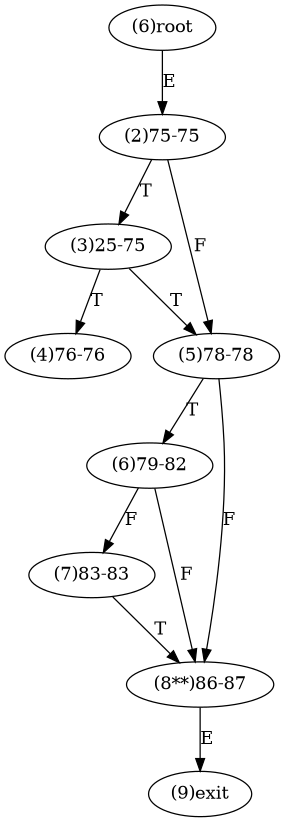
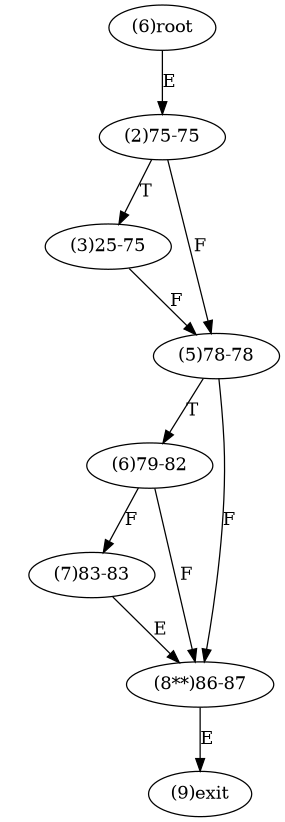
(176, 301) -> (176, 301)
(68, 356) -> none
(161, 630) -> (161, 630)
